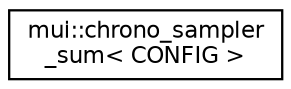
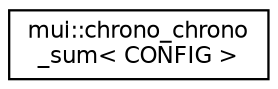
(146, 45) -> (139, 45)
